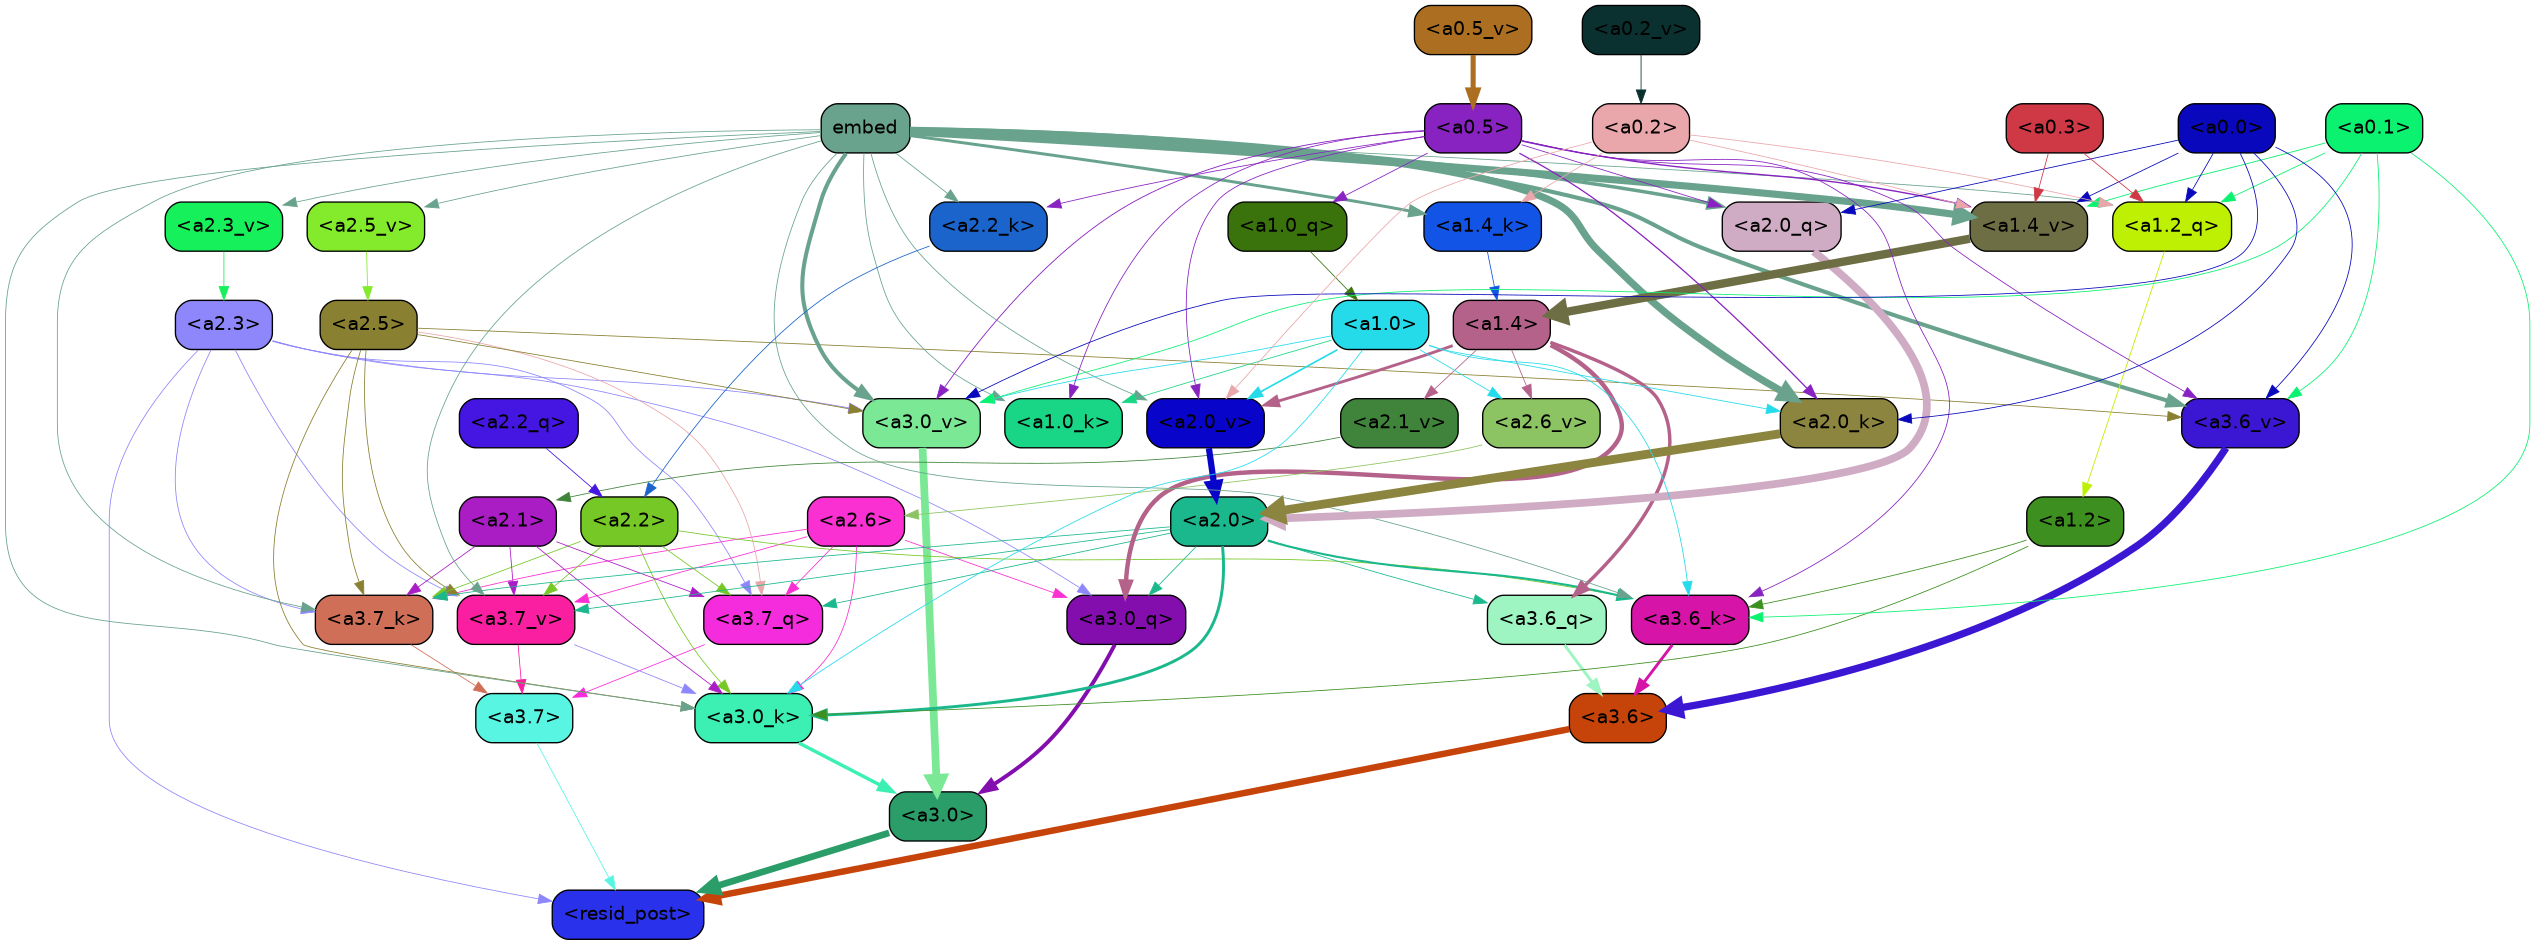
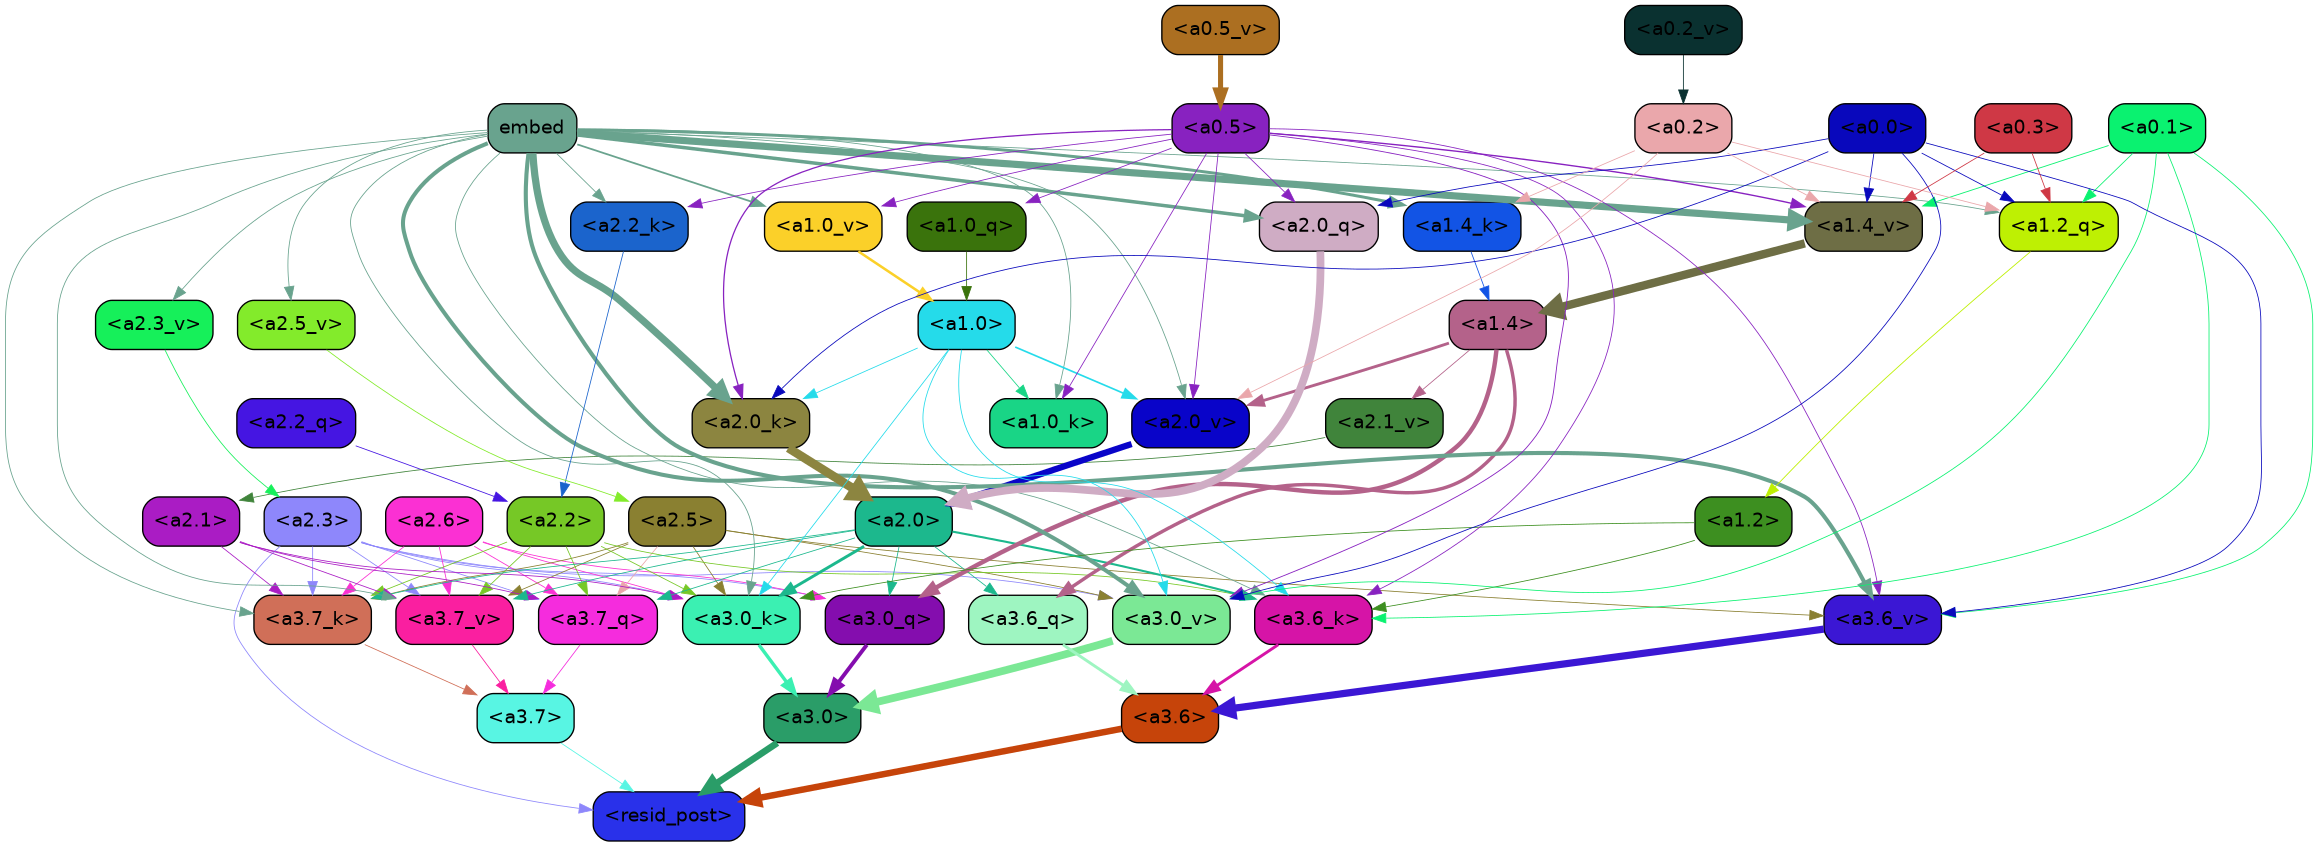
none -> (823, 227)
(1541, 423) -> none
(626, 665) -> (515, 571)
